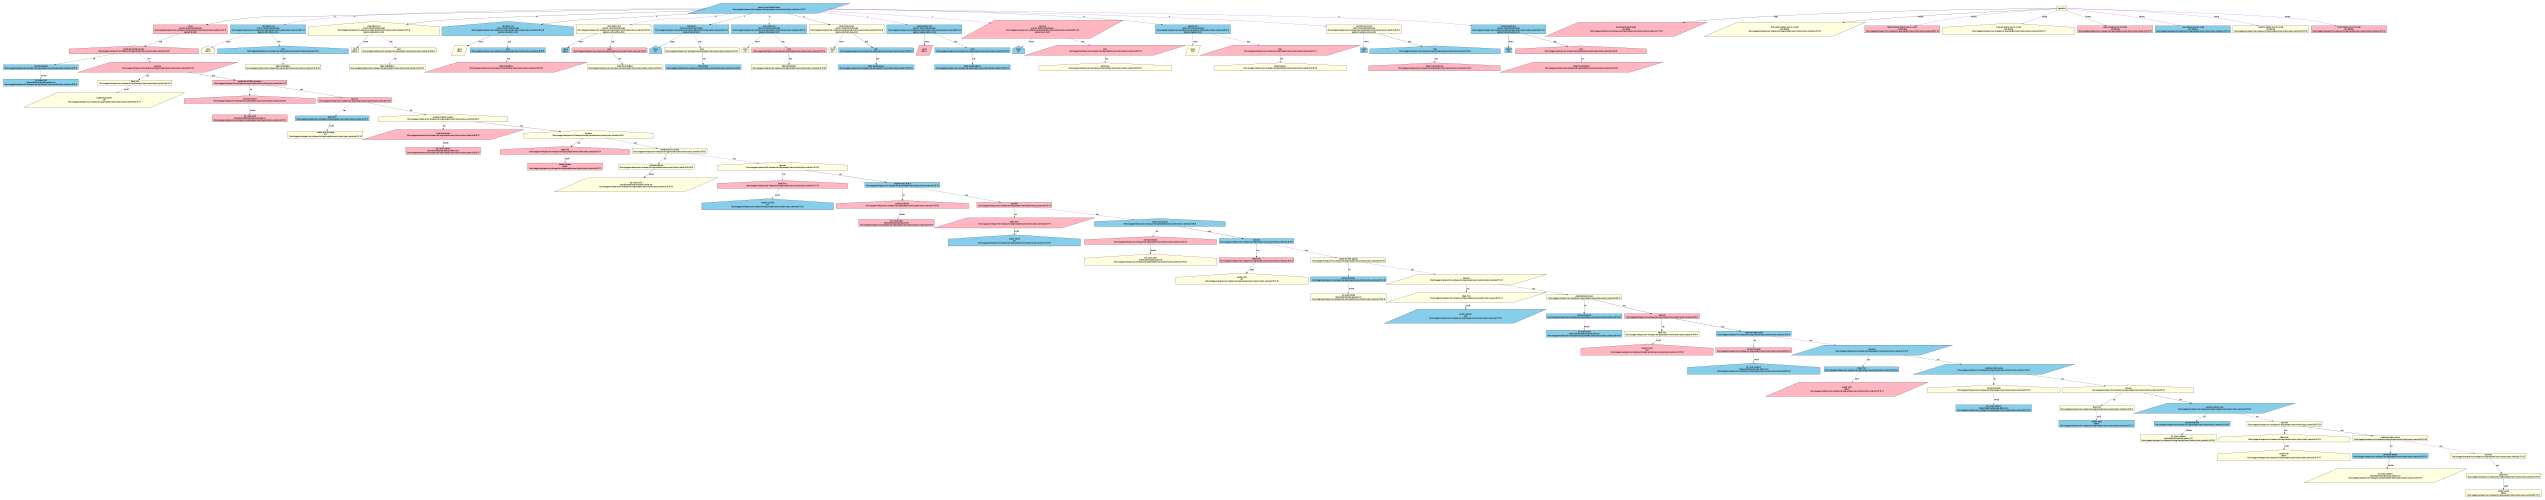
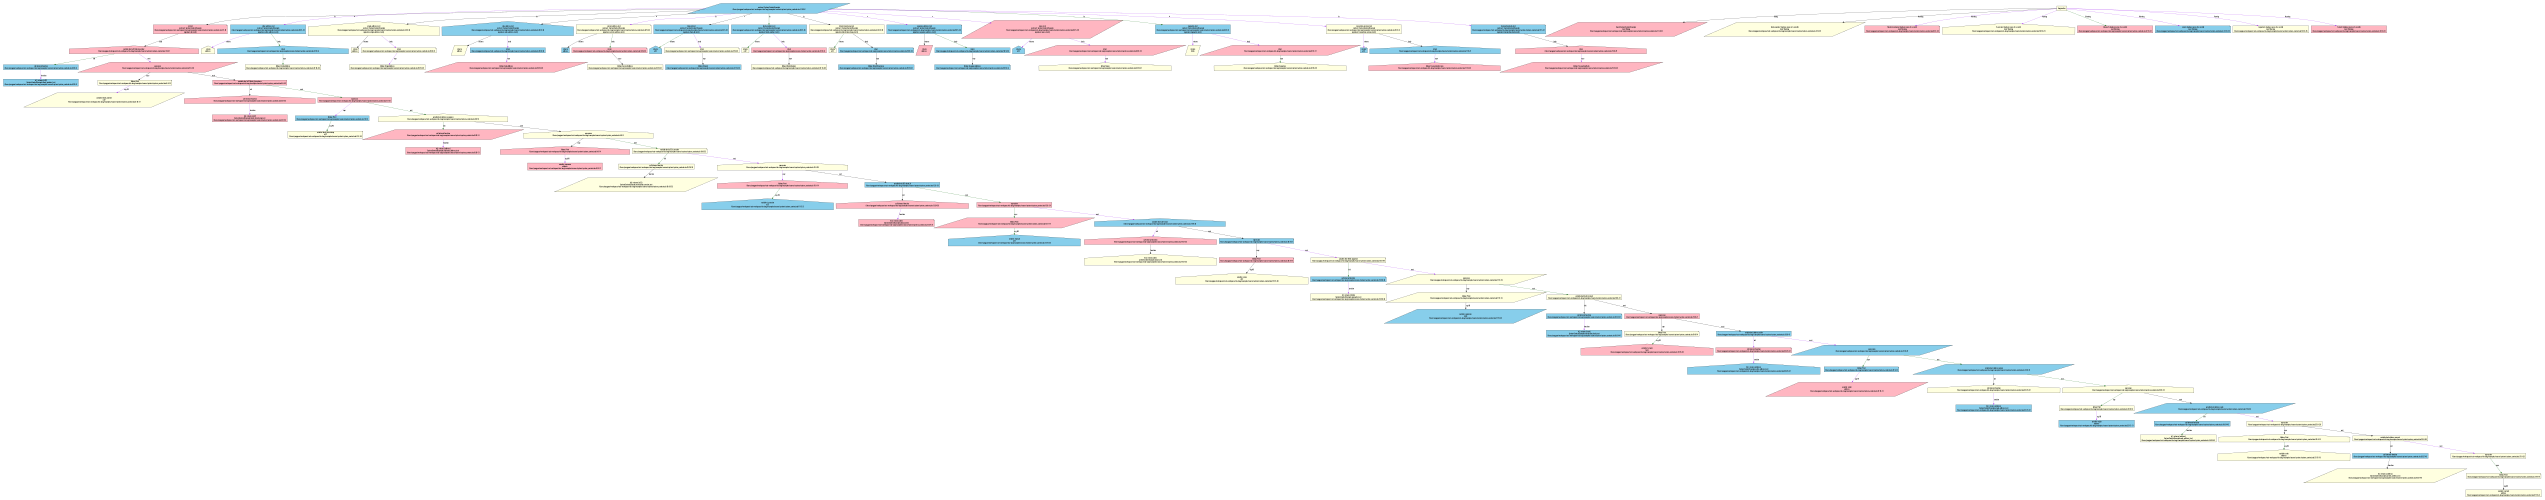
(1508, 50) -> none
